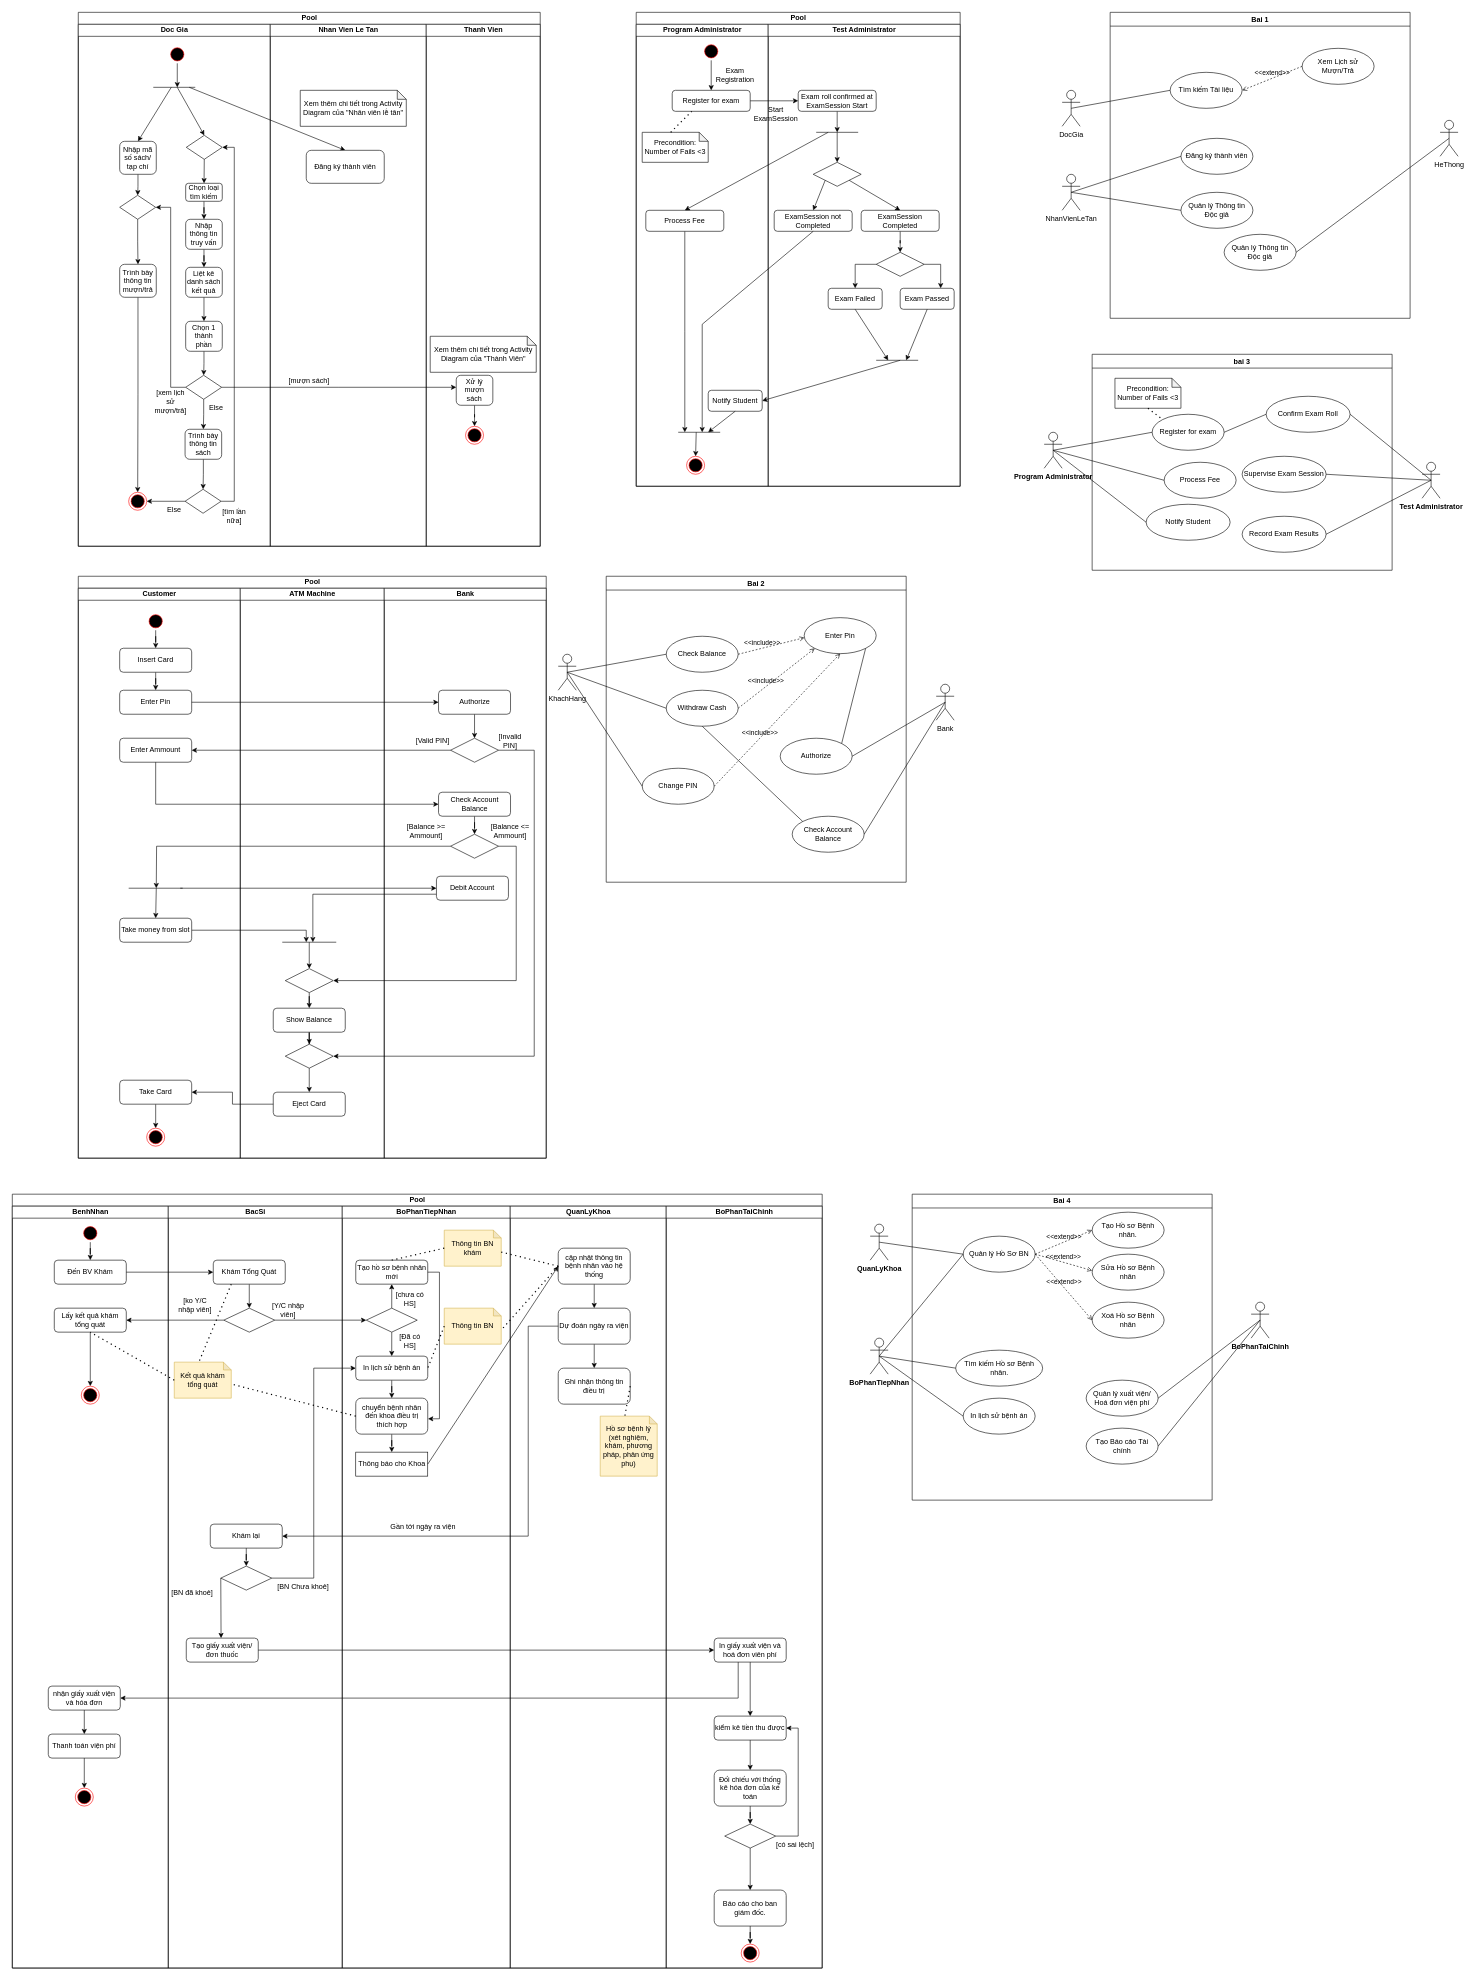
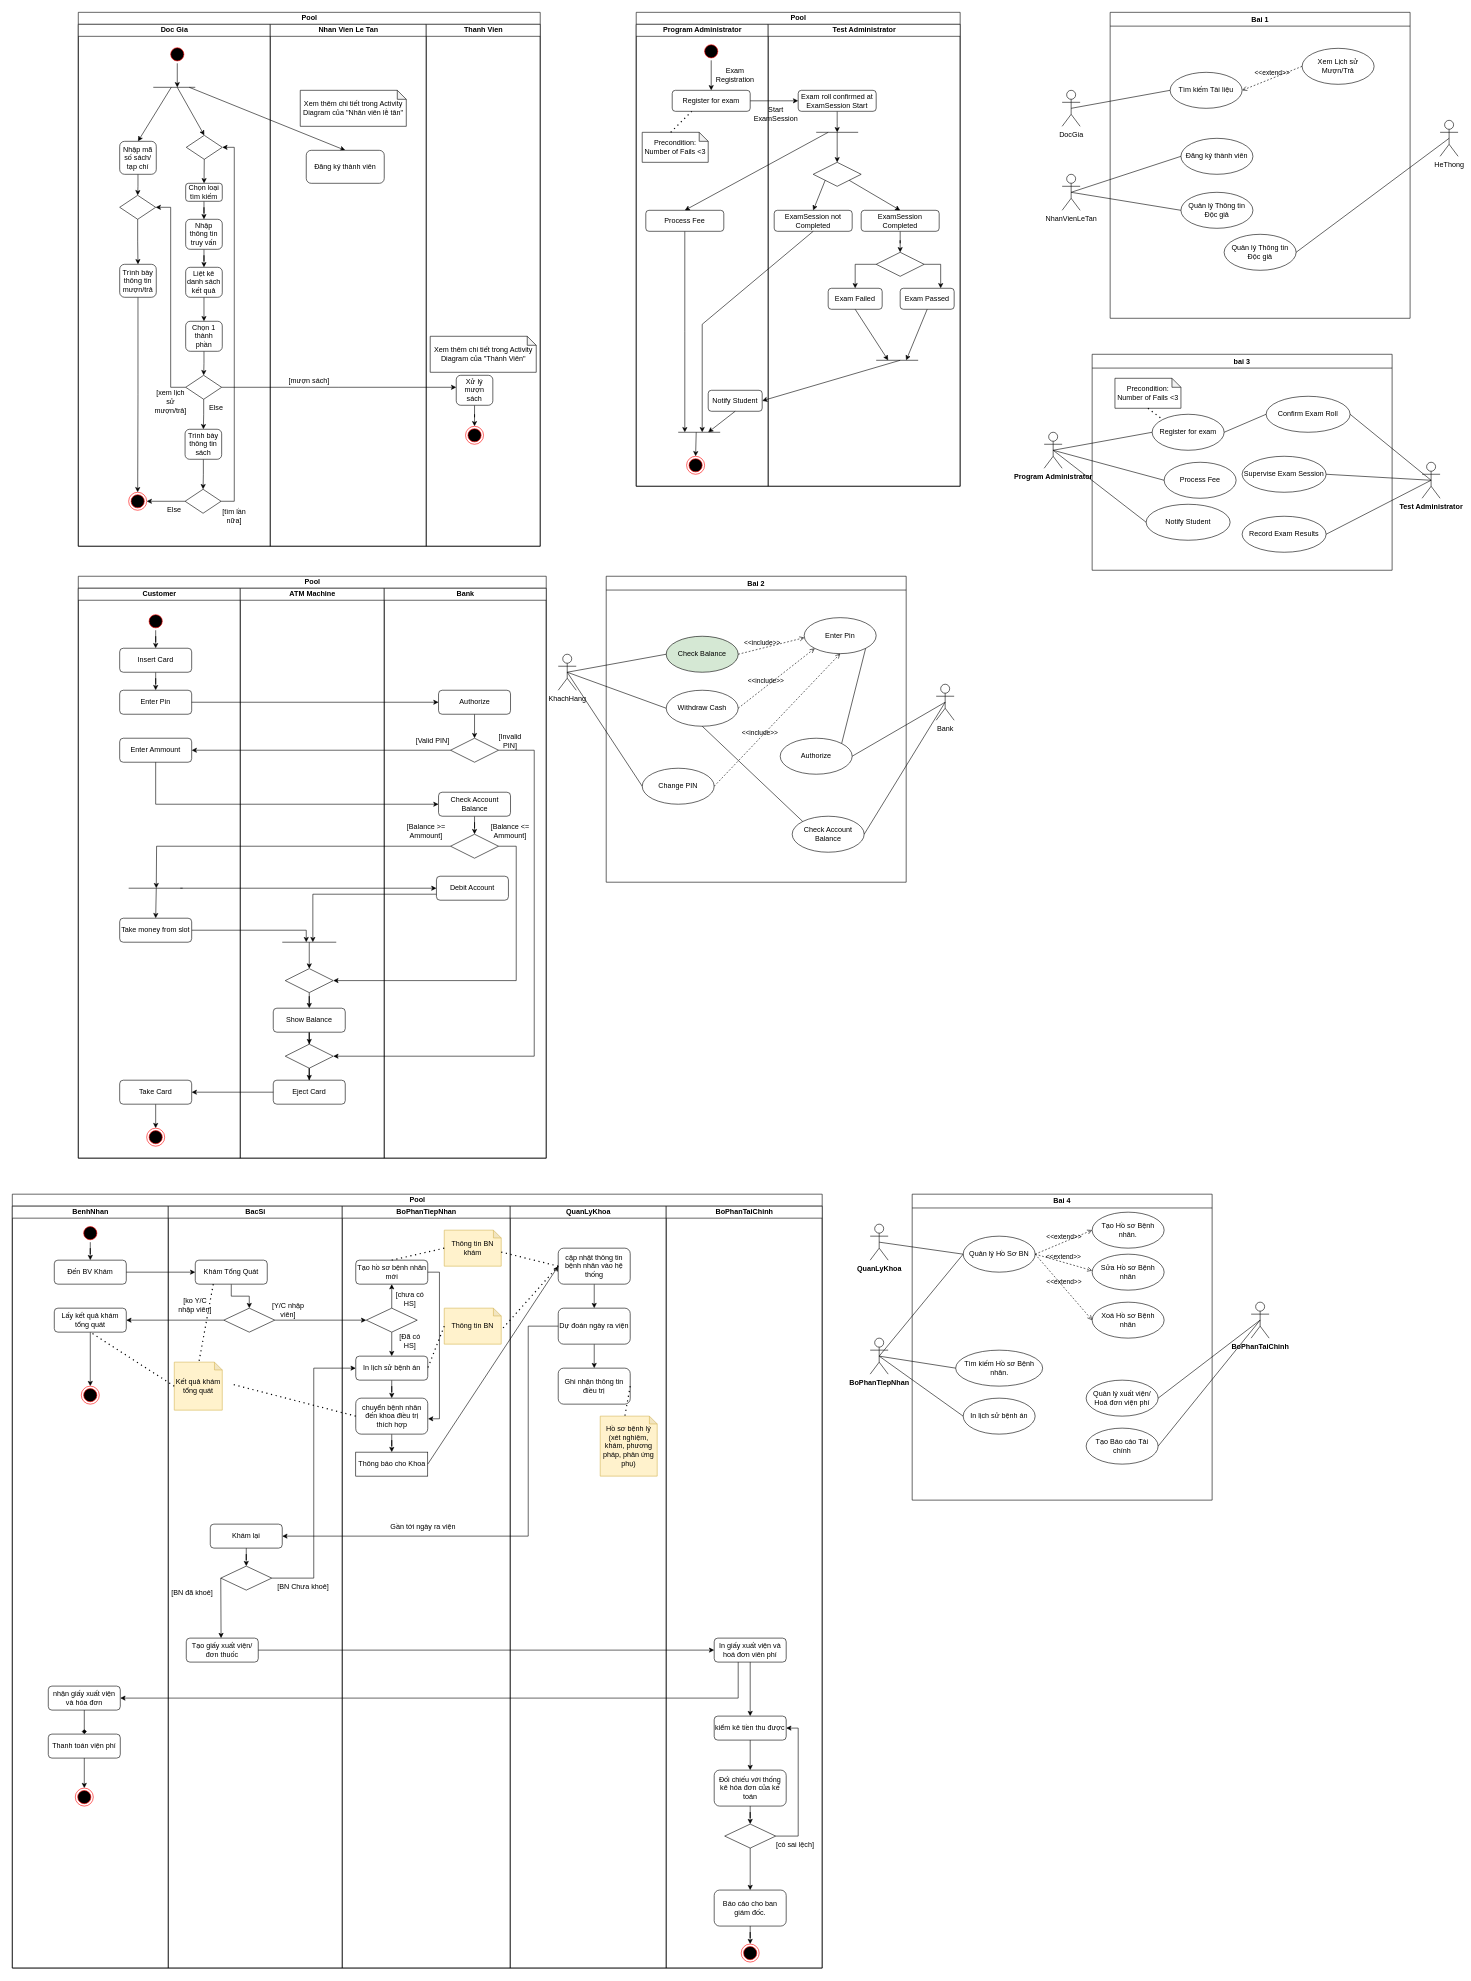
(702, 654) -> (702, 654)
(309, 1104) -> (309, 1092)
(249, 1272) -> (231, 1272)
(203, 1380) -> (198, 1386)
(84, 1728) -> (84, 1728)
